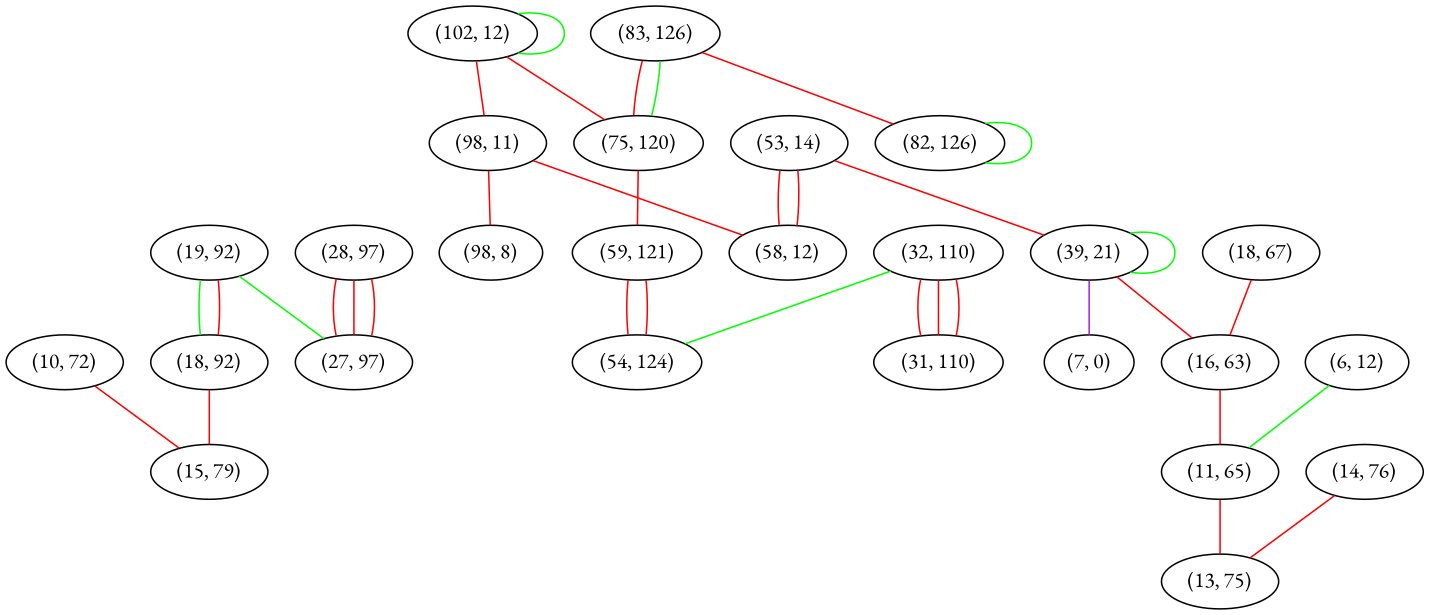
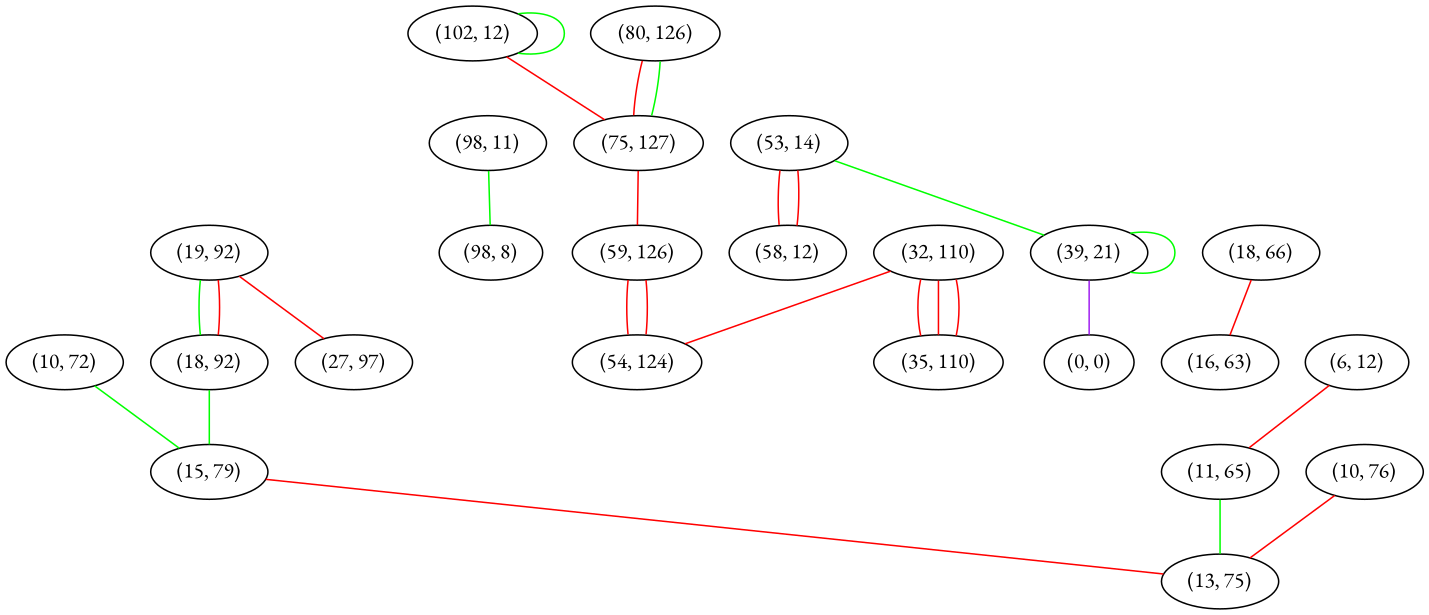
(655, 33) -> (655, 33)
(480, 88) -> none
(639, 143) -> (639, 143)
(940, 143) -> none
(628, 194) -> none
(489, 198) -> (489, 198)
(939, 198) -> (939, 198)
(354, 253) -> none
(637, 253) -> (637, 253)
(1261, 253) -> (1261, 253)
(788, 307) -> (788, 307)
(1154, 307) -> none
(282, 308) -> (282, 308)
(938, 362) -> (938, 362)
(1089, 362) -> (1089, 362)
(137, 417) -> (137, 417)
(209, 417) -> (209, 417)
(1220, 417) -> none
(1289, 417) -> (1289, 417)
(1365, 472) -> (1365, 472)
none -> (715, 527)
(1220, 527) -> (1220, 527)
